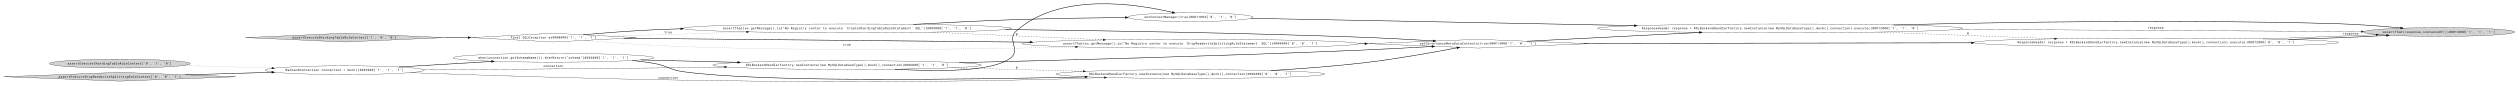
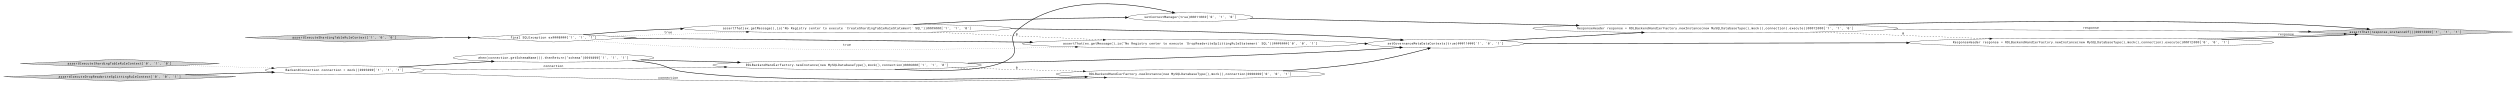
(2439, 32) -> (2406, 32)
(1478, 44) -> (1446, 44)
(120, 64) -> (120, 64)
